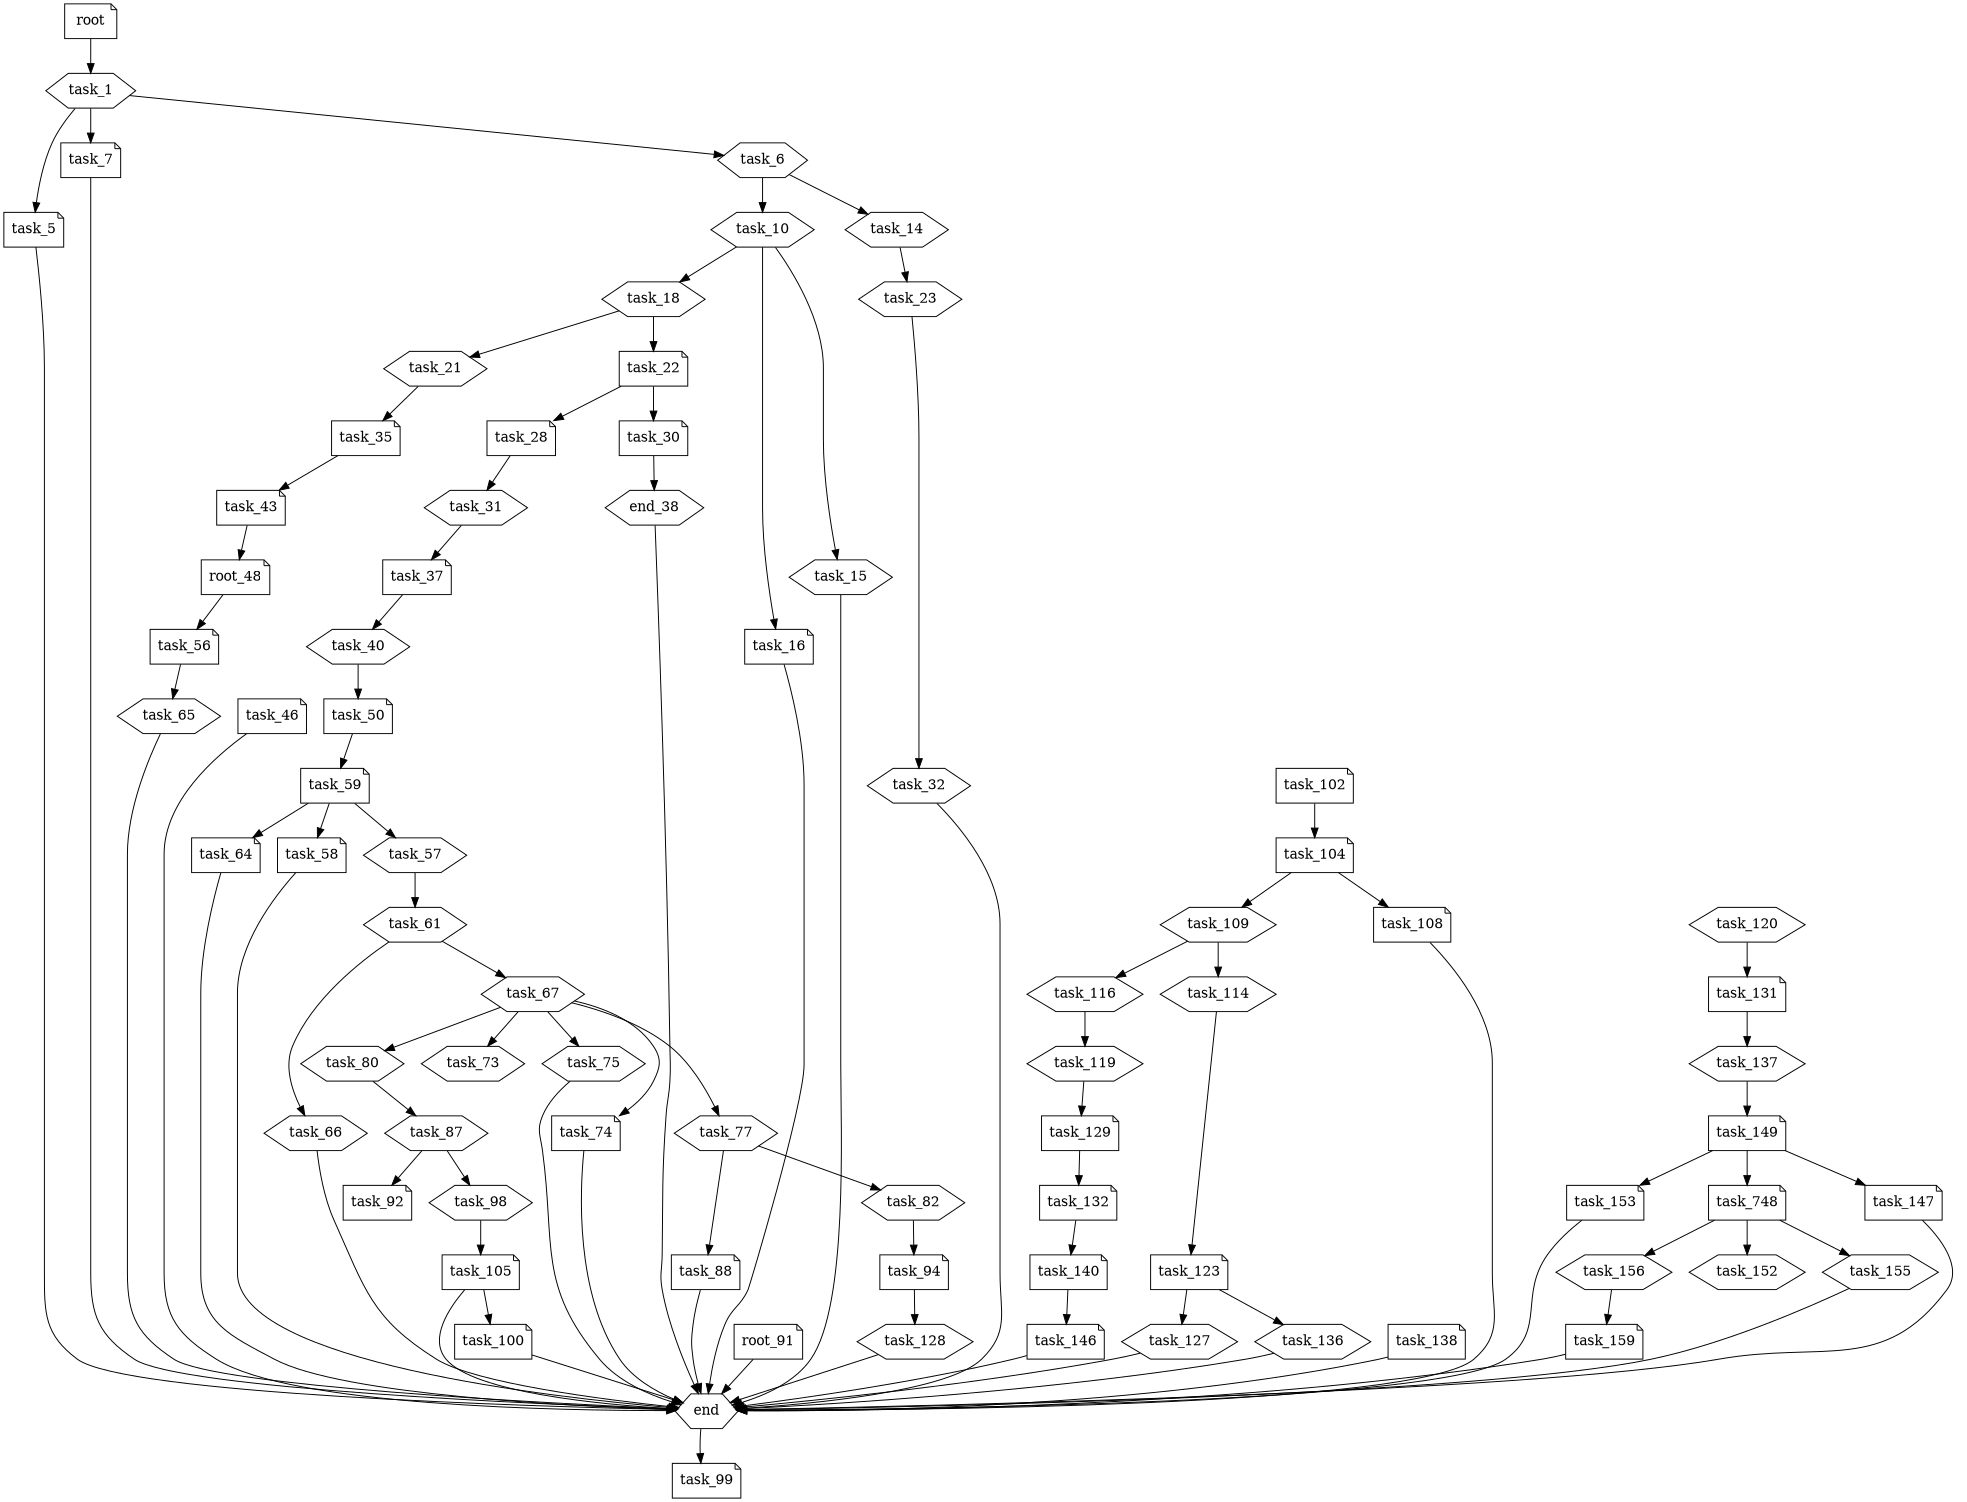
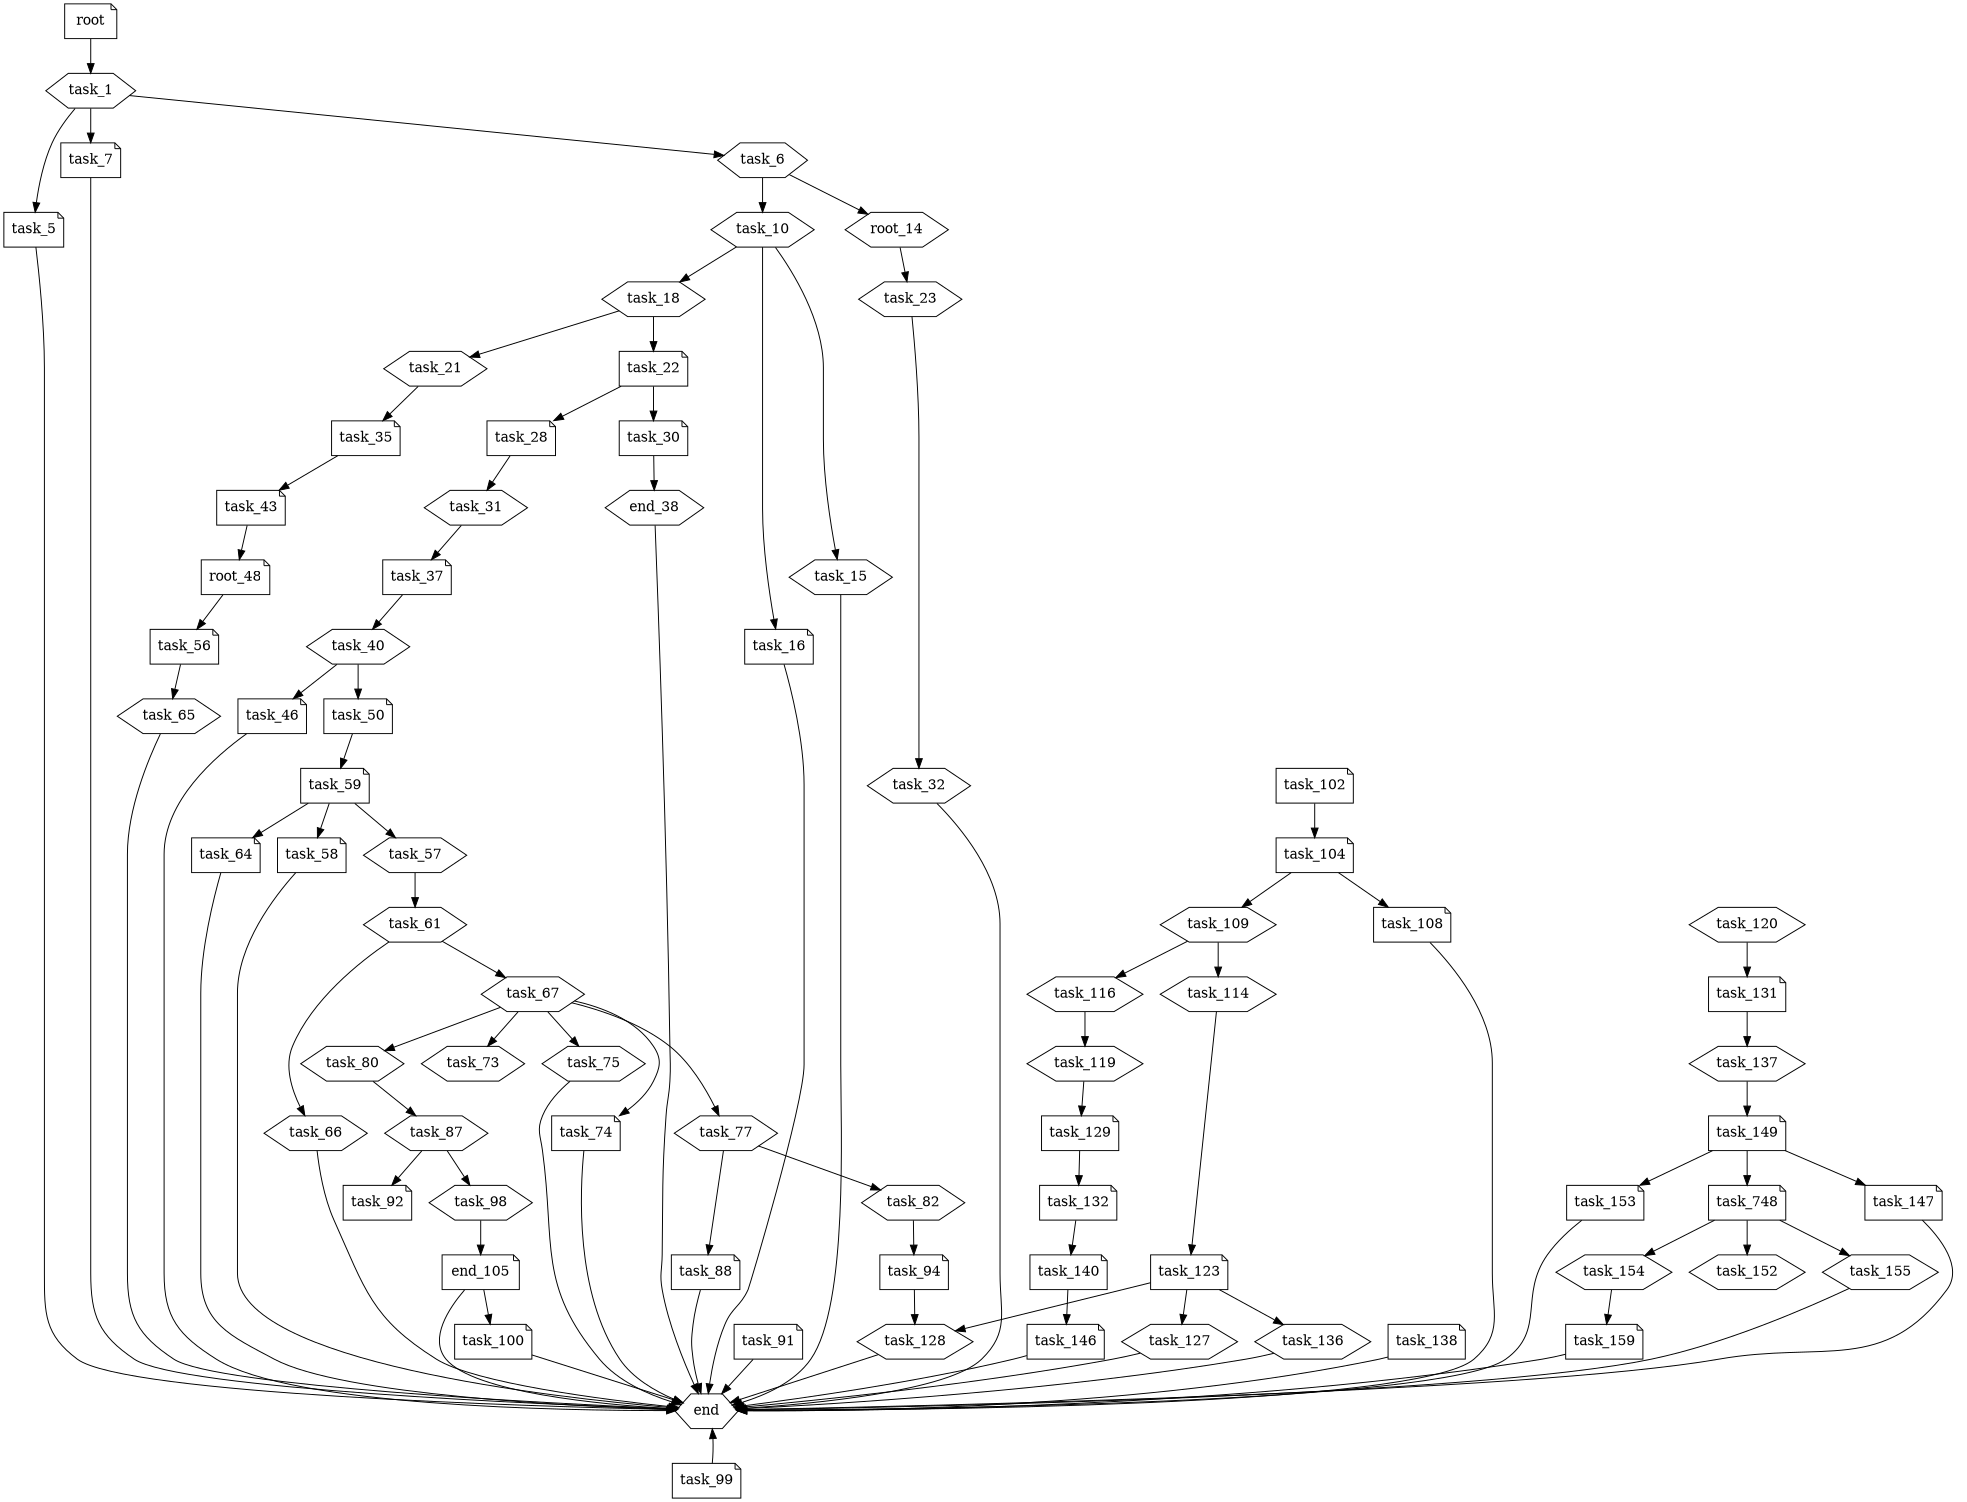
(897, 230) -> (897, 230)
none -> (319, 679)
(481, 1272) -> (481, 1272)
(1614, 1272) -> (1614, 1272)
none -> (1058, 1306)
(768, 1342) -> (768, 1342)
(700, 1441) -> (713, 1451)
